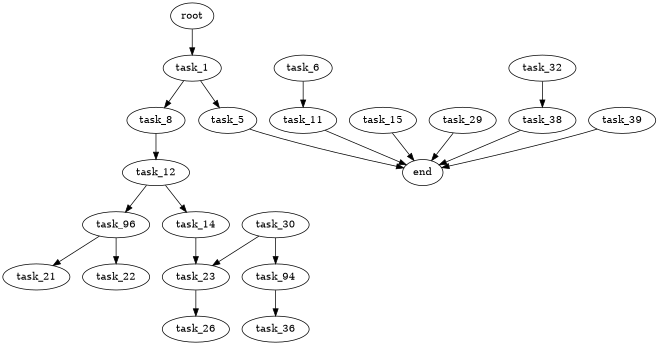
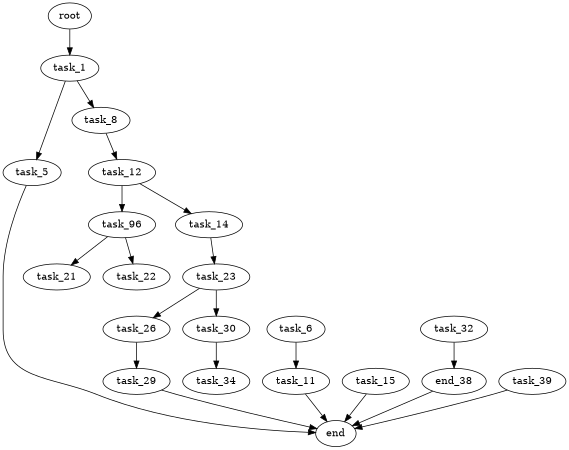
(542, 120) -> (454, 381)
(239, 249) -> (216, 299)
(276, 277) -> (216, 381)
(276, 329) -> none
none -> (137, 352)
